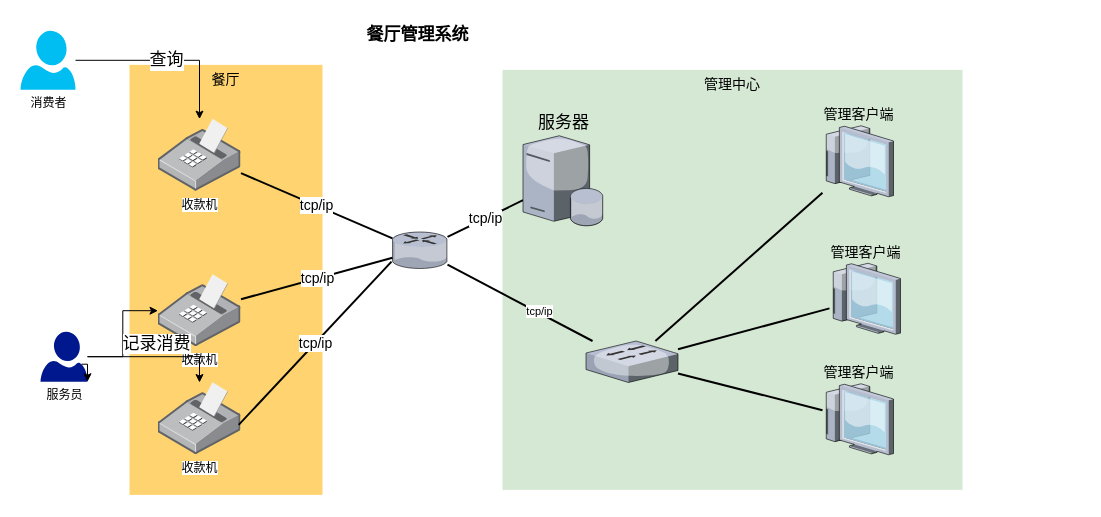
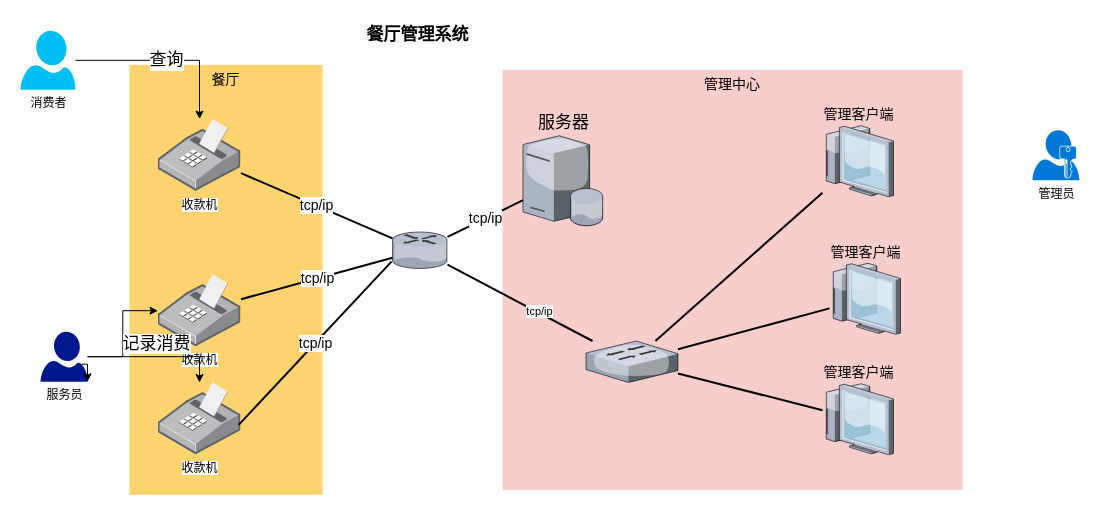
none -> (1056, 155)
(733, 280) -> (733, 280)
